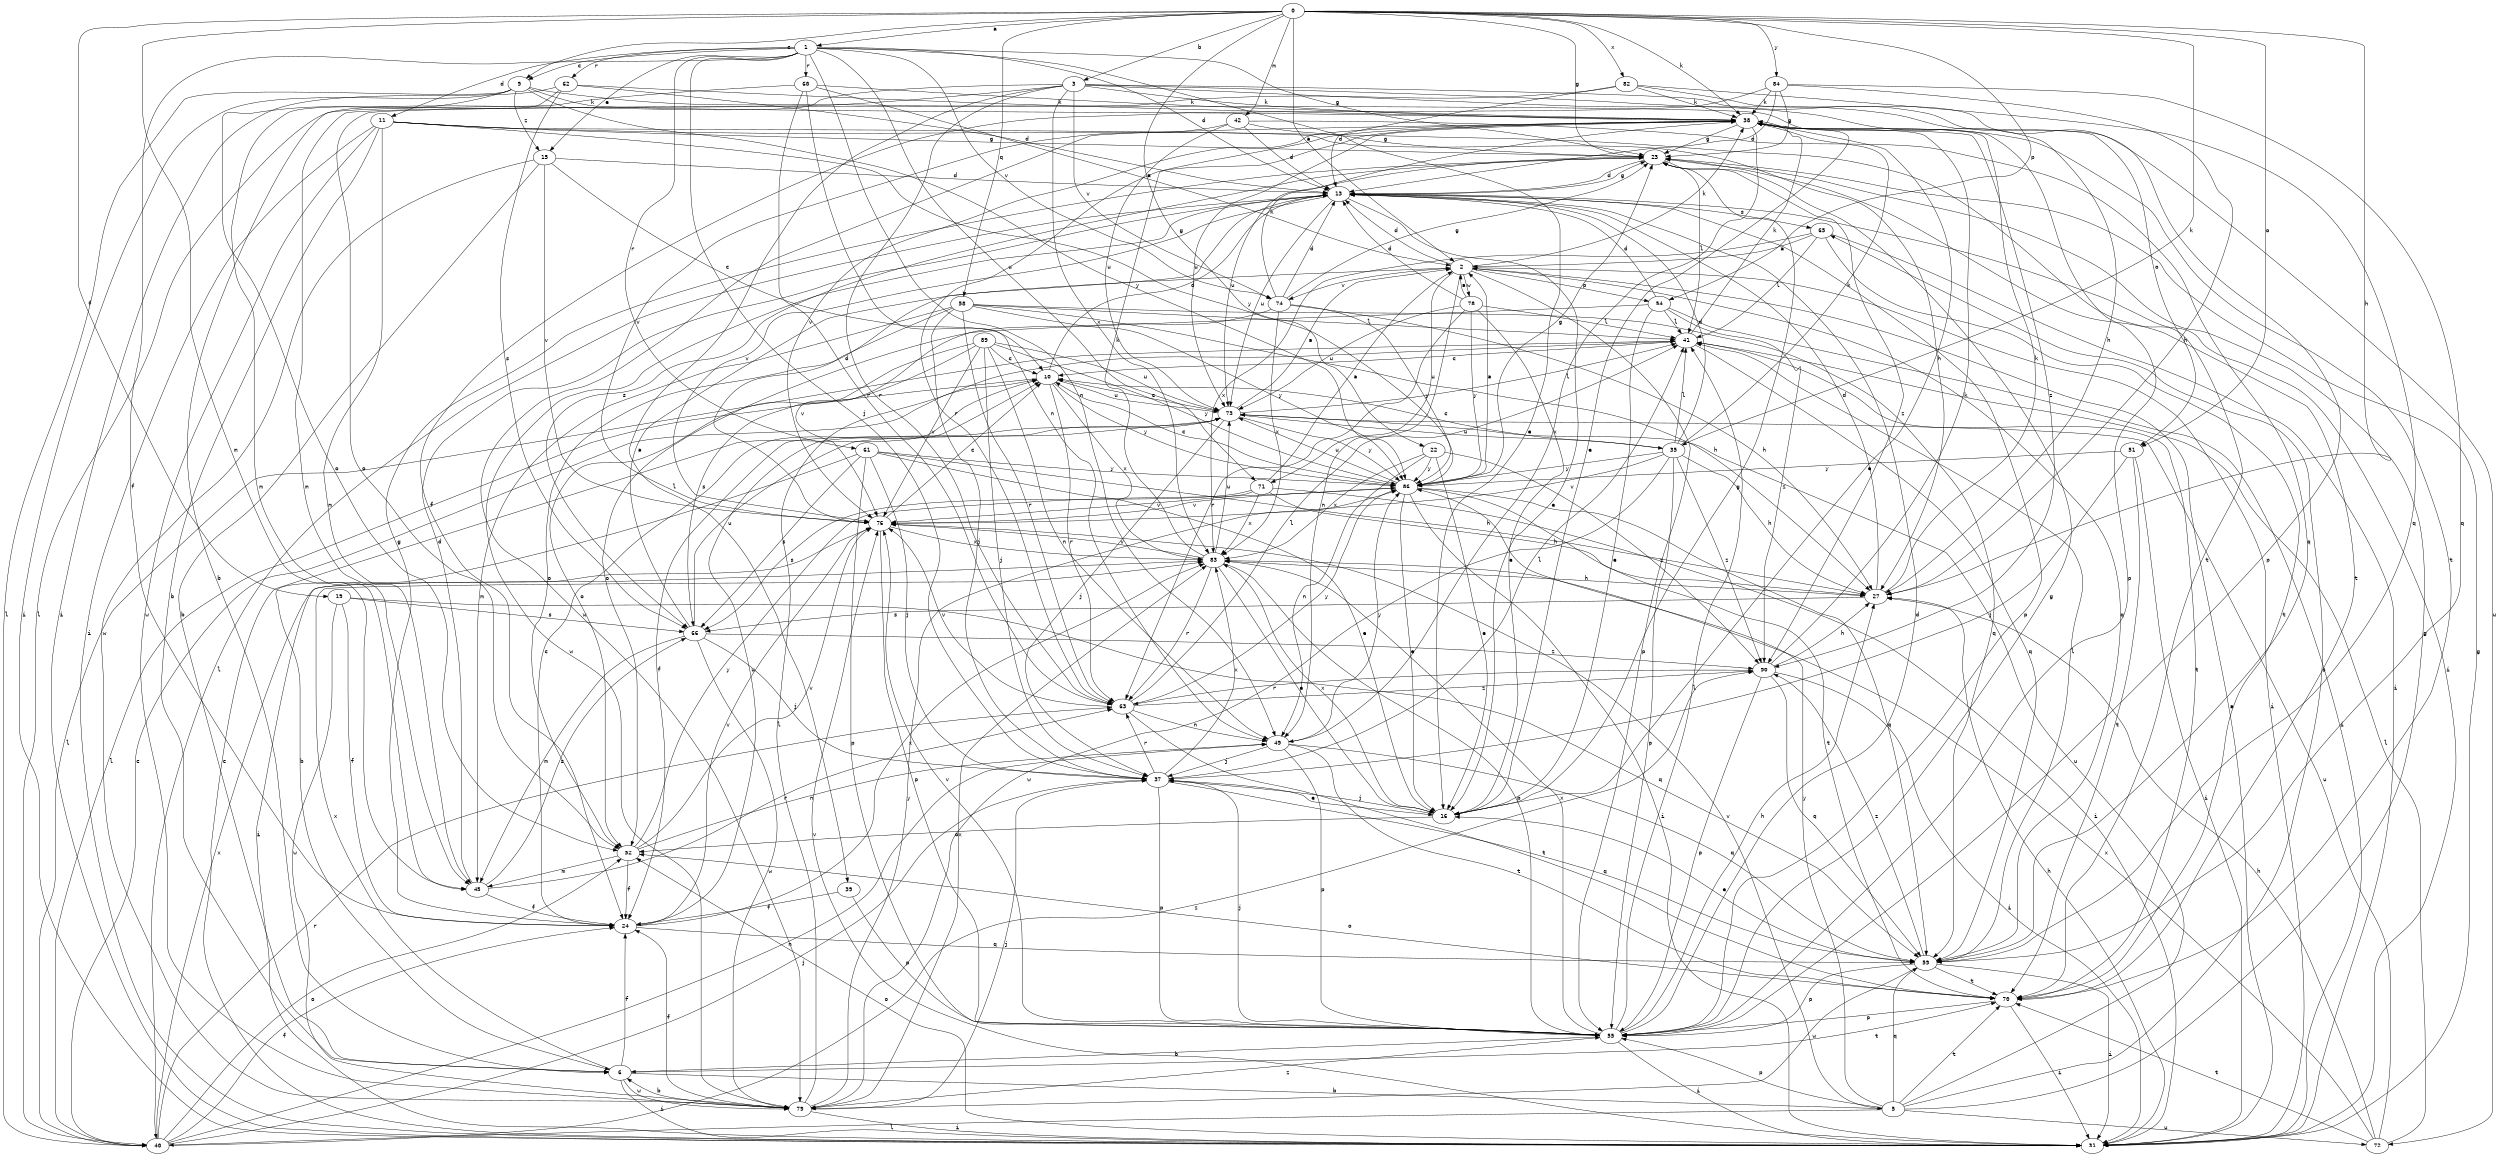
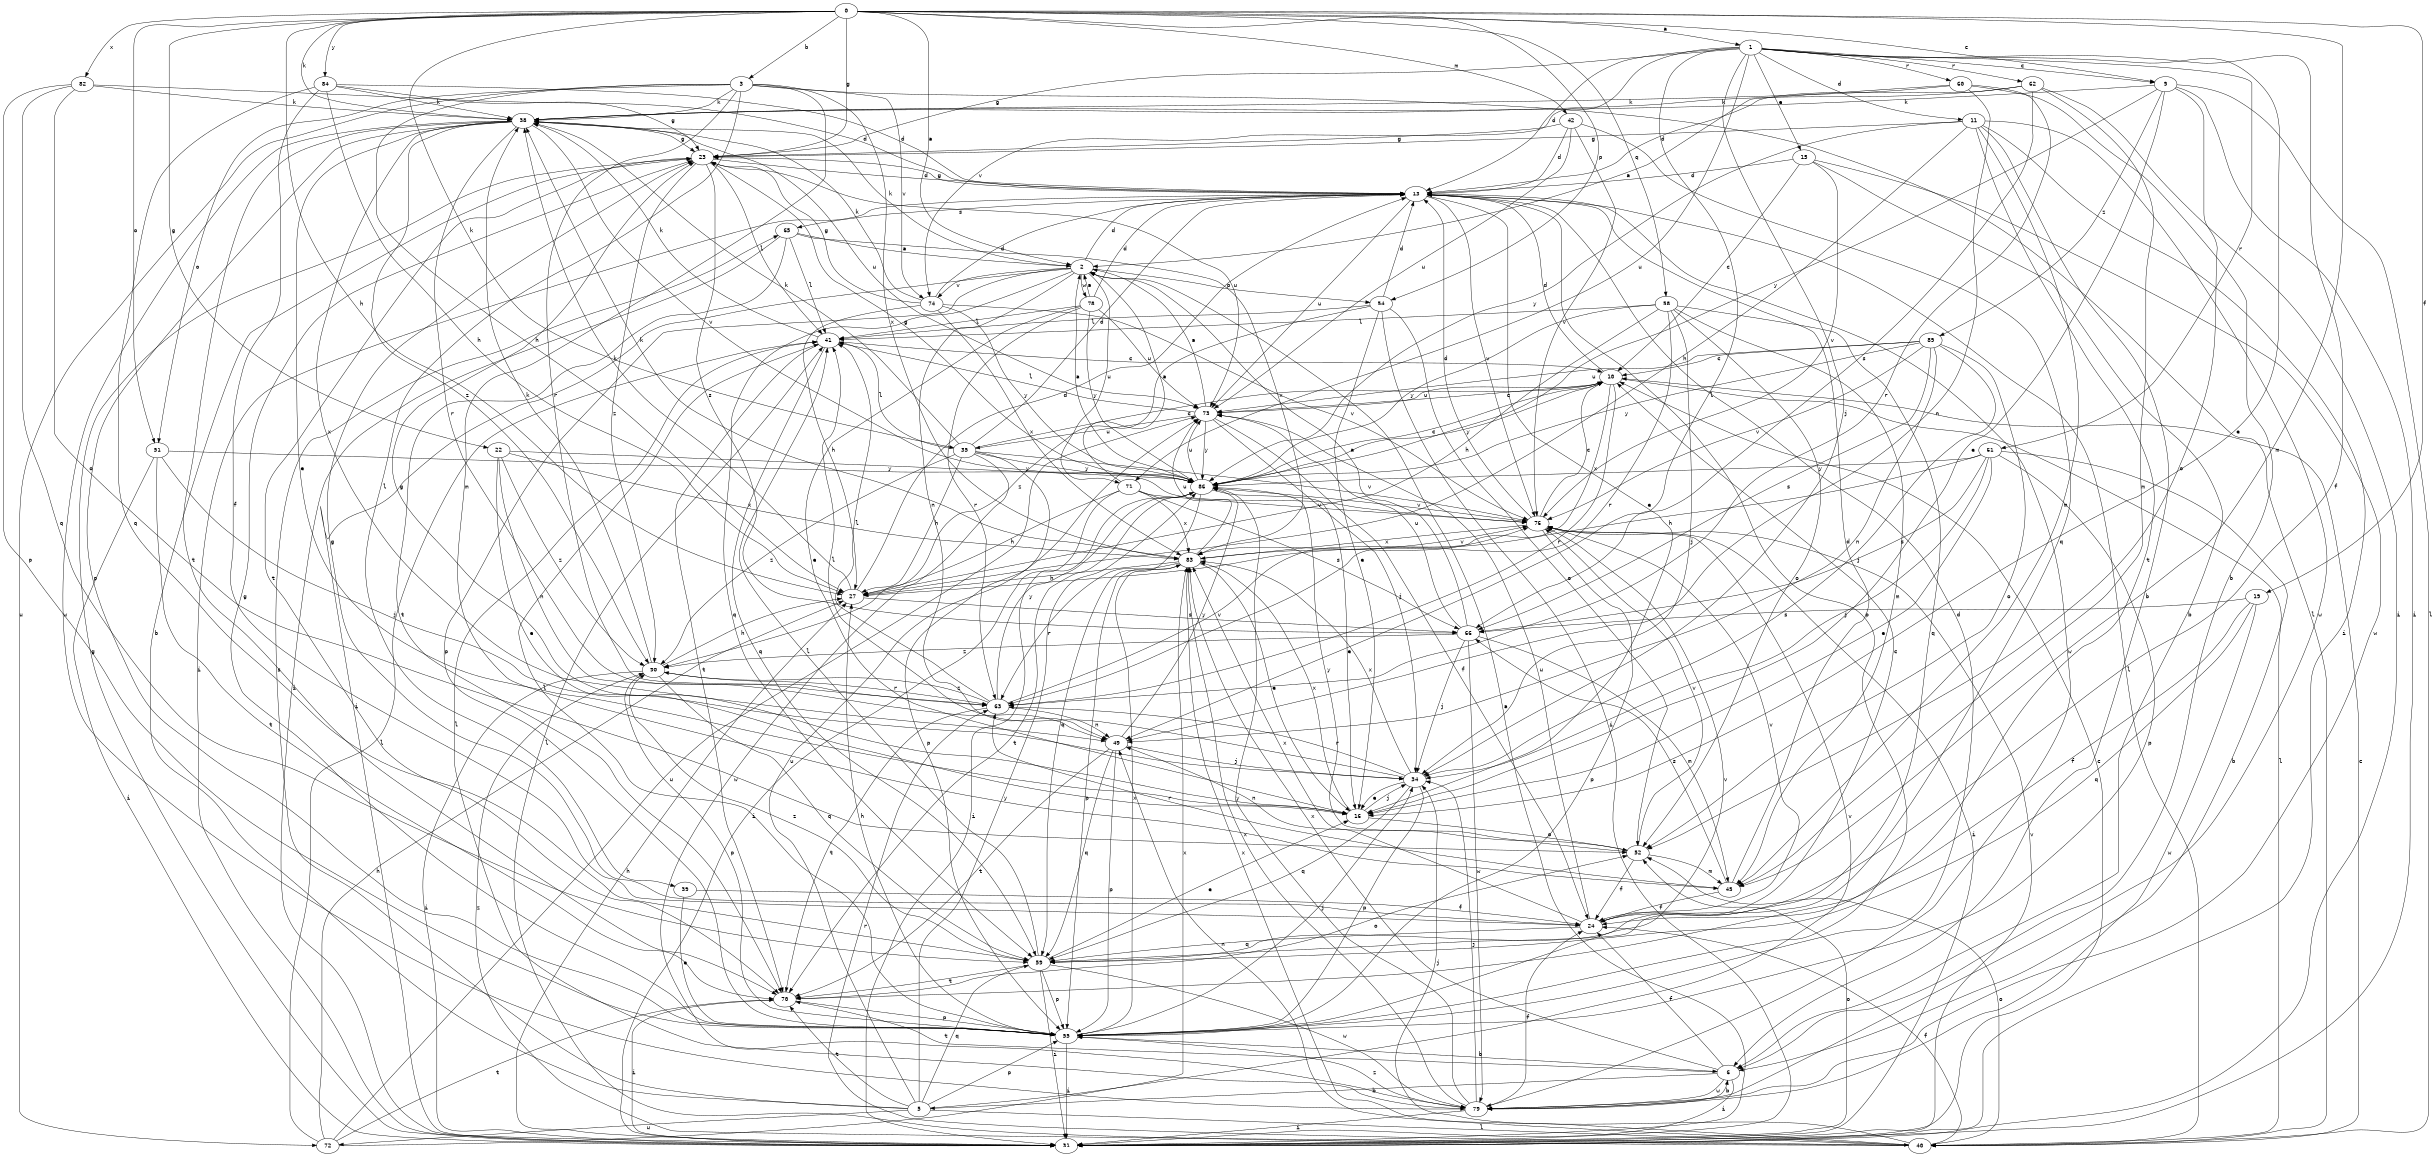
(521, 121) -> (2081, 239)
(1082, 395) -> (1712, 395)
(2425, 633) -> (156, 633)
(1158, 780) -> (1415, 780)
(908, 963) -> (685, 963)
